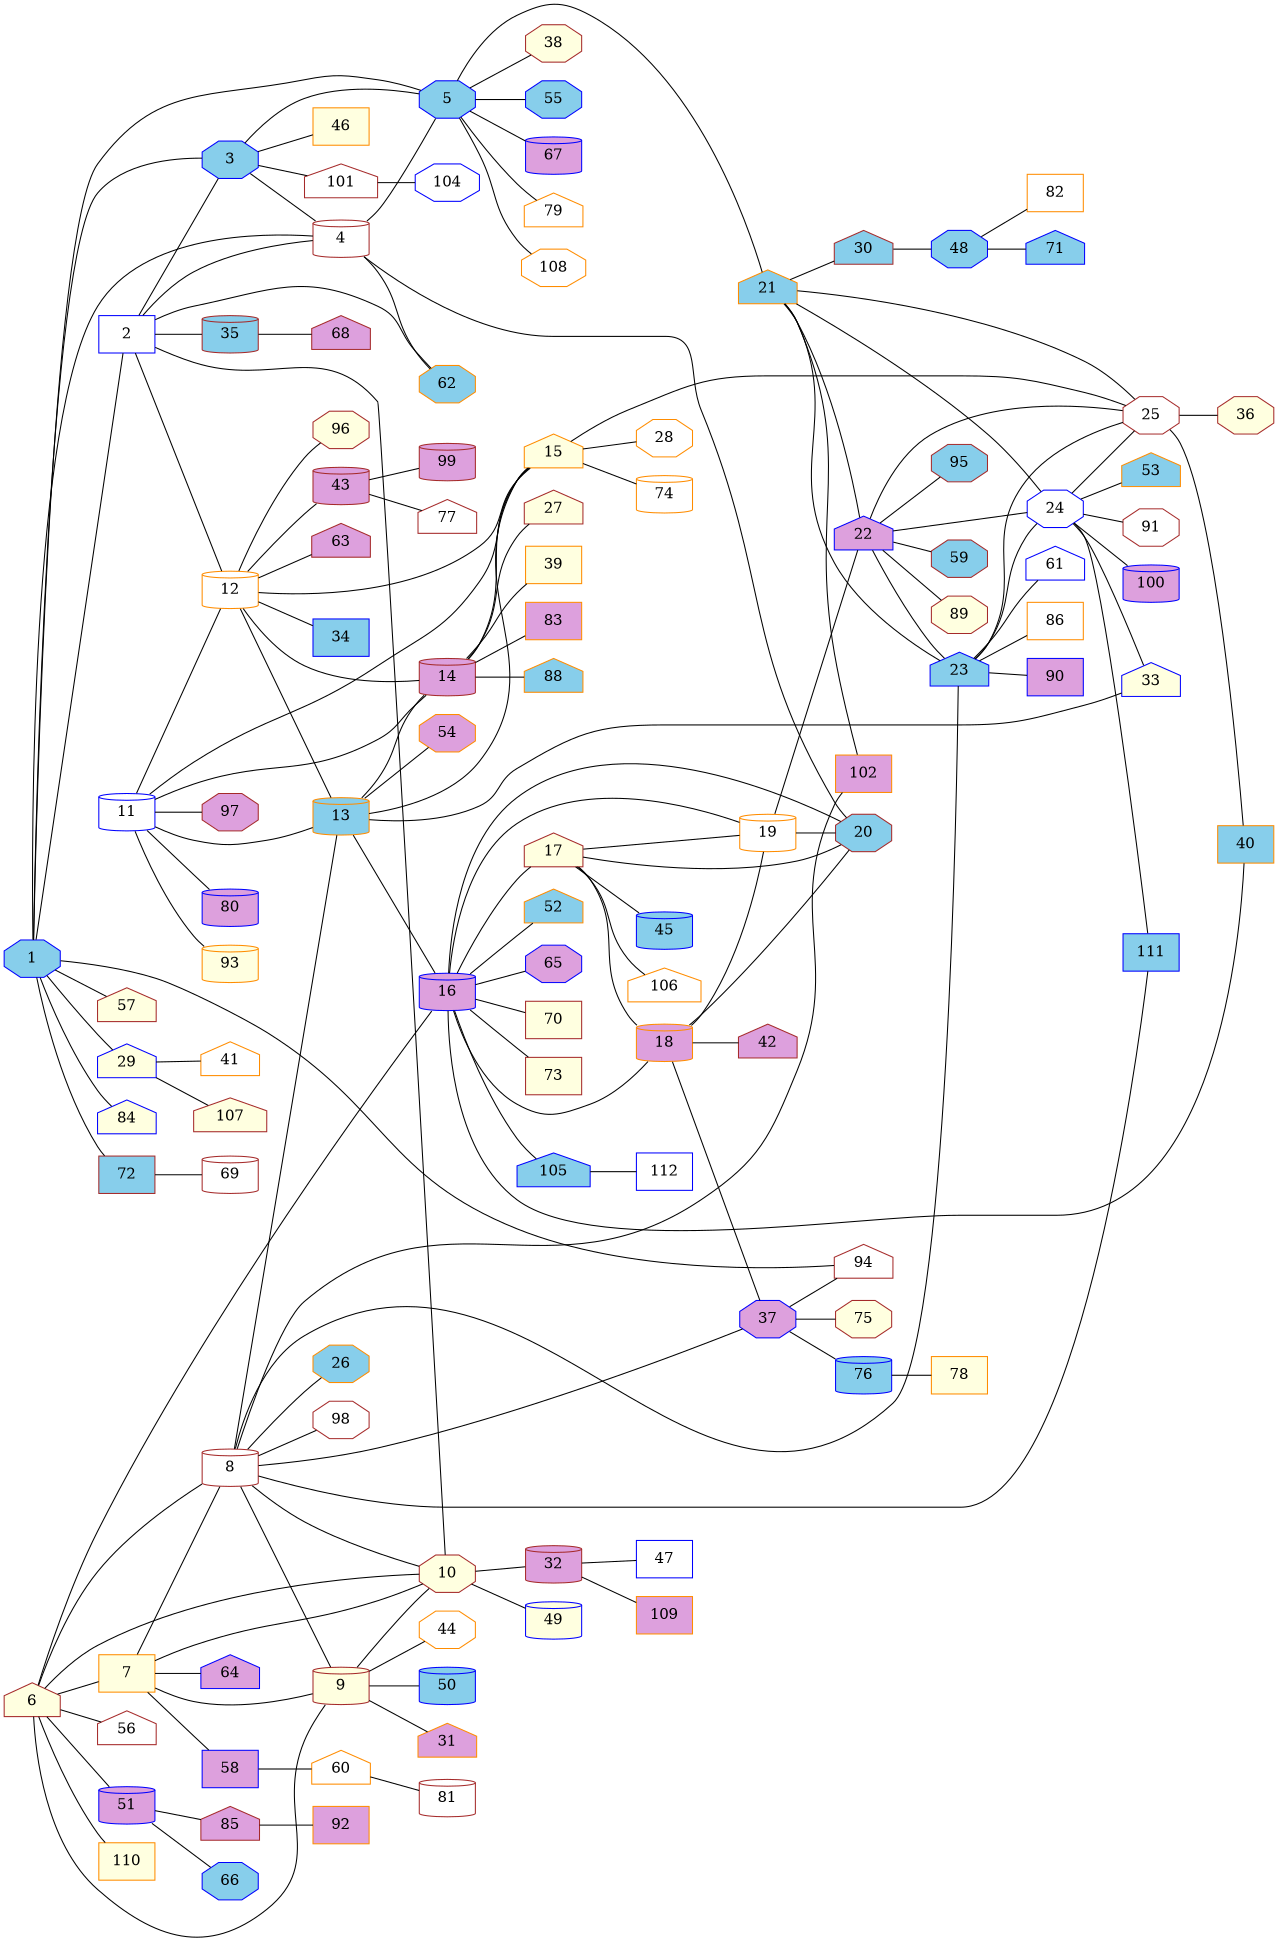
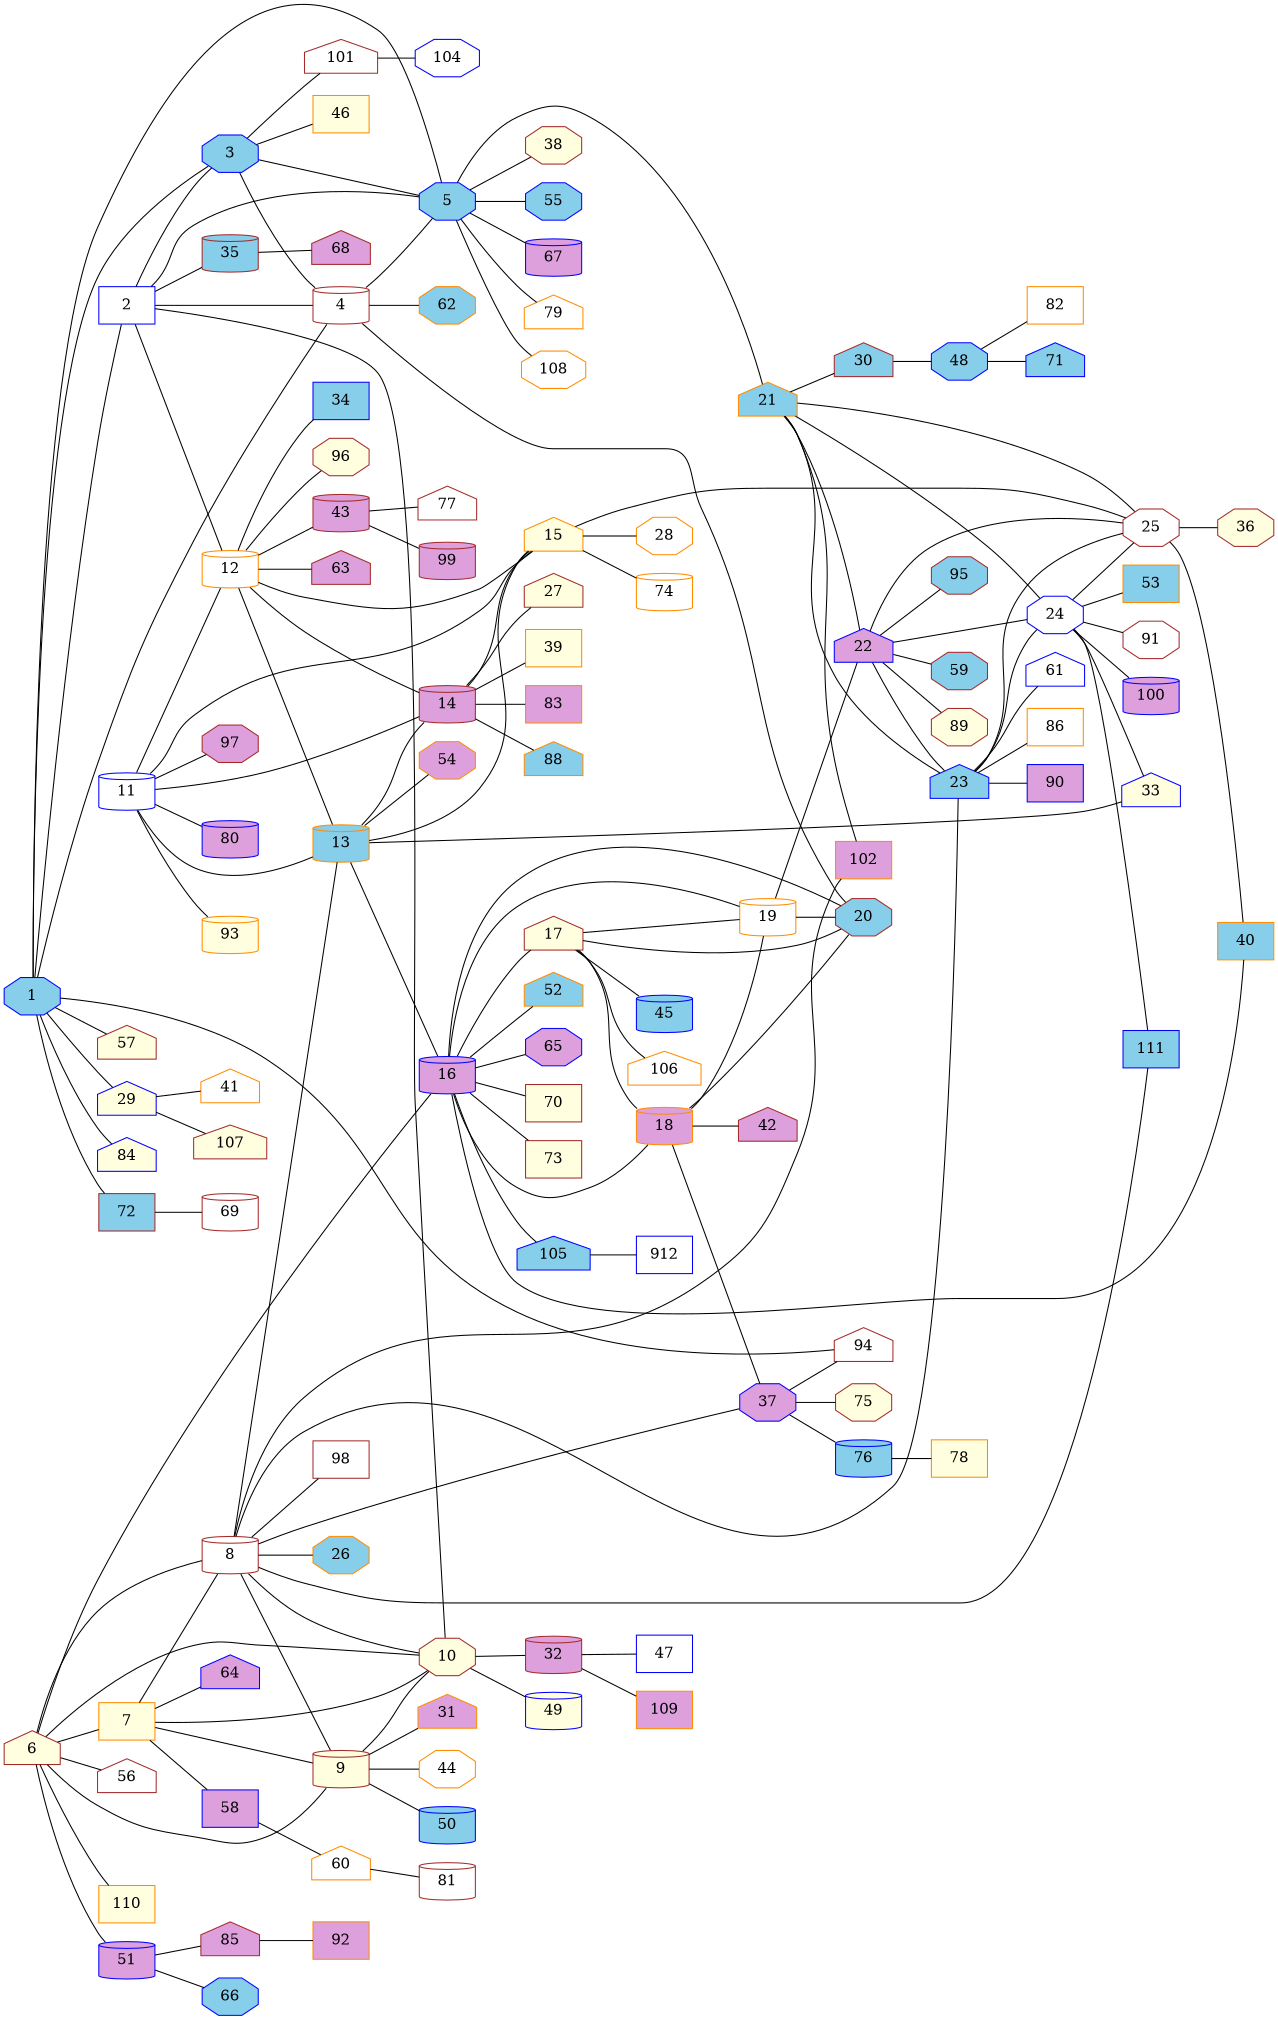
(307, 287) -> (266, 199)
(1151, 471) -> (1151, 584)
(664, 1172) -> (664, 1255)
(341, 1420) -> (341, 1460)
